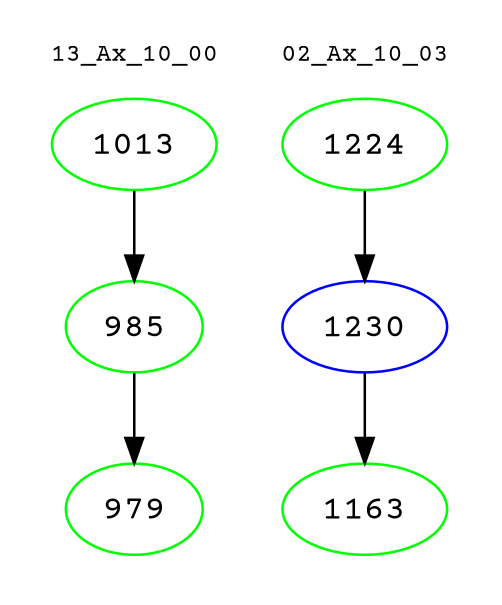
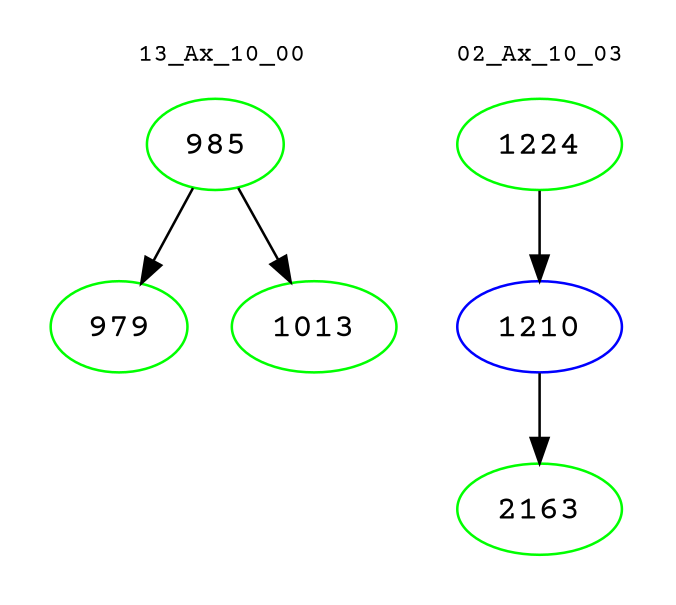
(134, 223) -> (258, 224)
(365, 327) -> (540, 327)
(365, 509) -> (540, 509)
